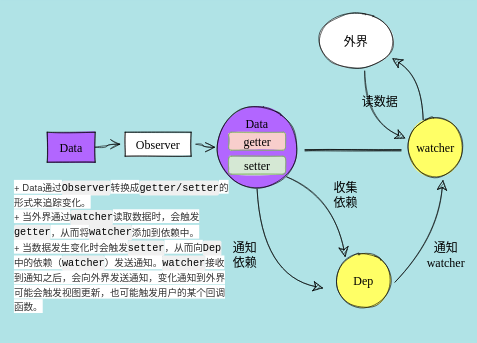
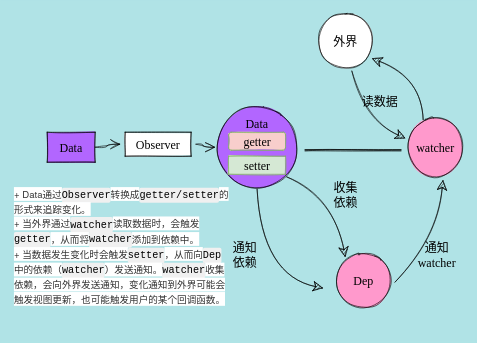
(356, 41) -> (346, 41)
(436, 147) -> (436, 147)
(257, 165) -> (257, 165)
(122, 246) -> (122, 246)
(446, 255) -> (437, 255)
(364, 281) -> (364, 281)
